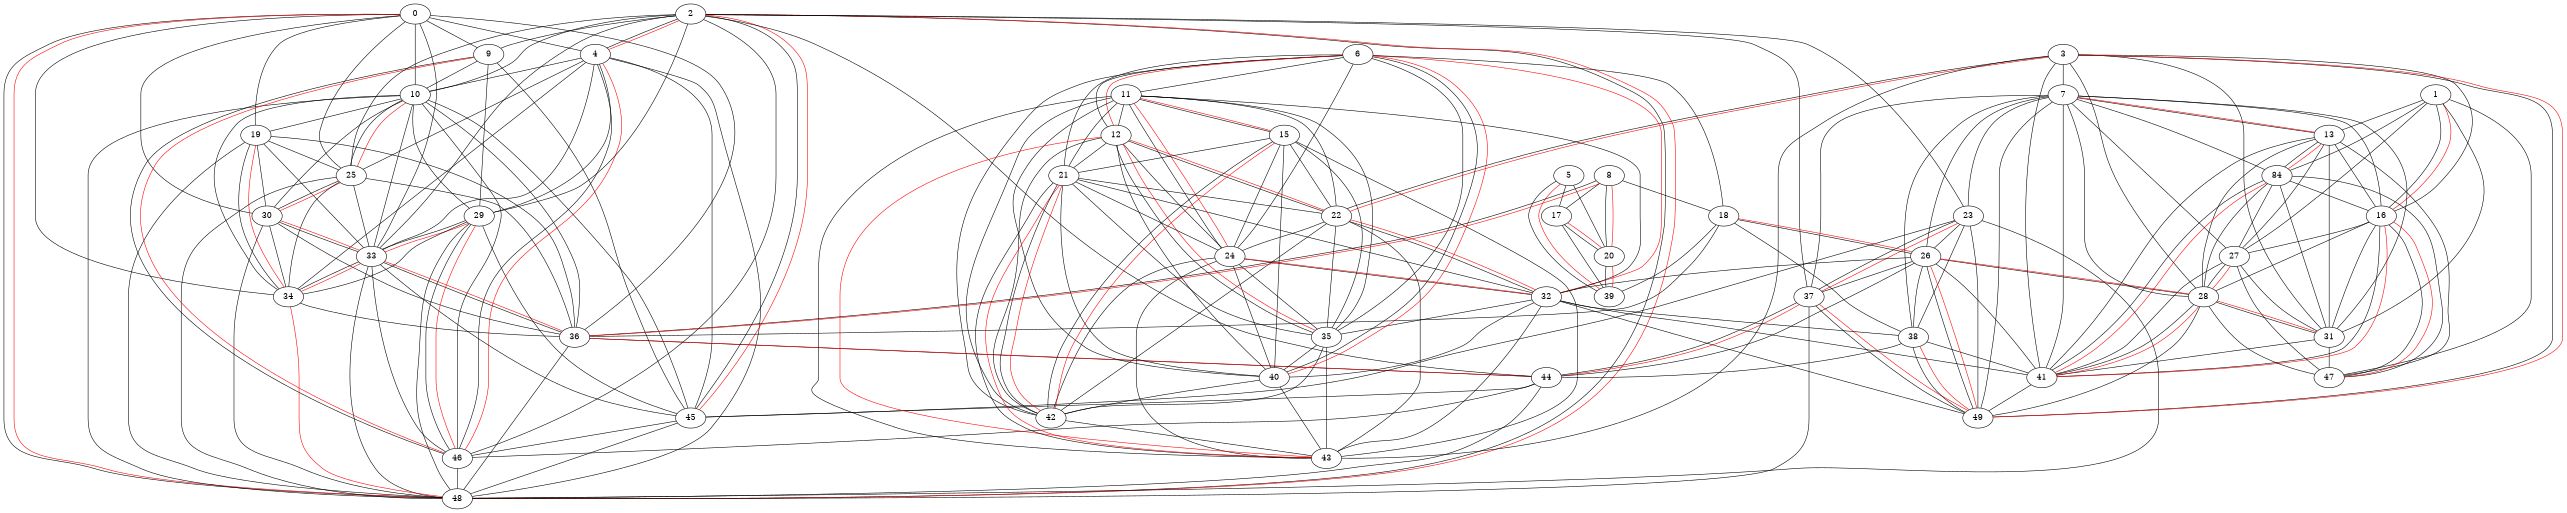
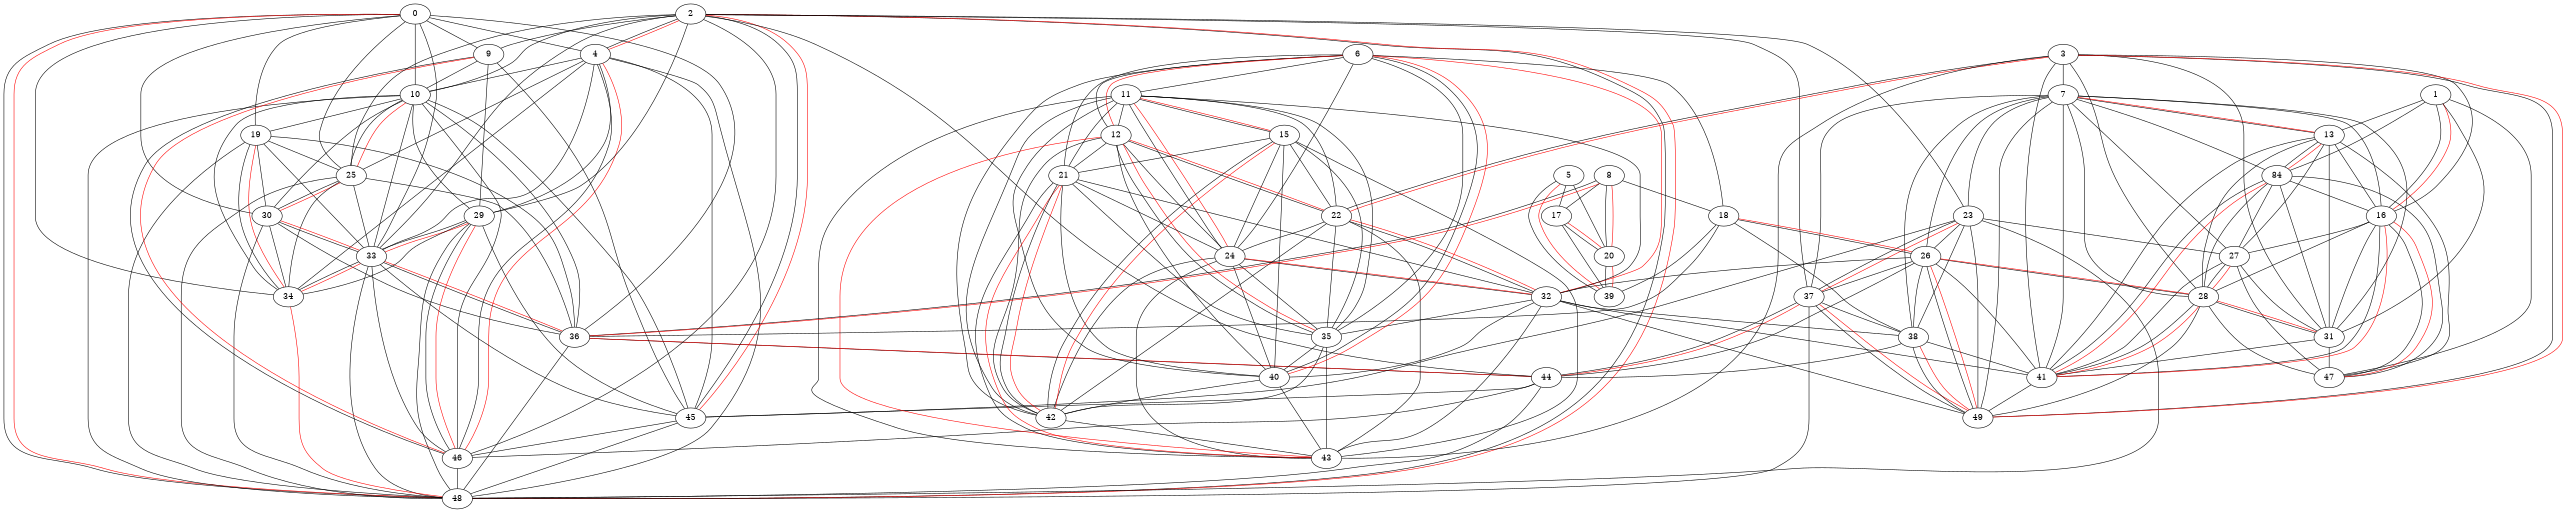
(2343, 176) -> (2101, 236)
(1212, 198) -> none
none -> (1861, 318)
(416, 326) -> none
